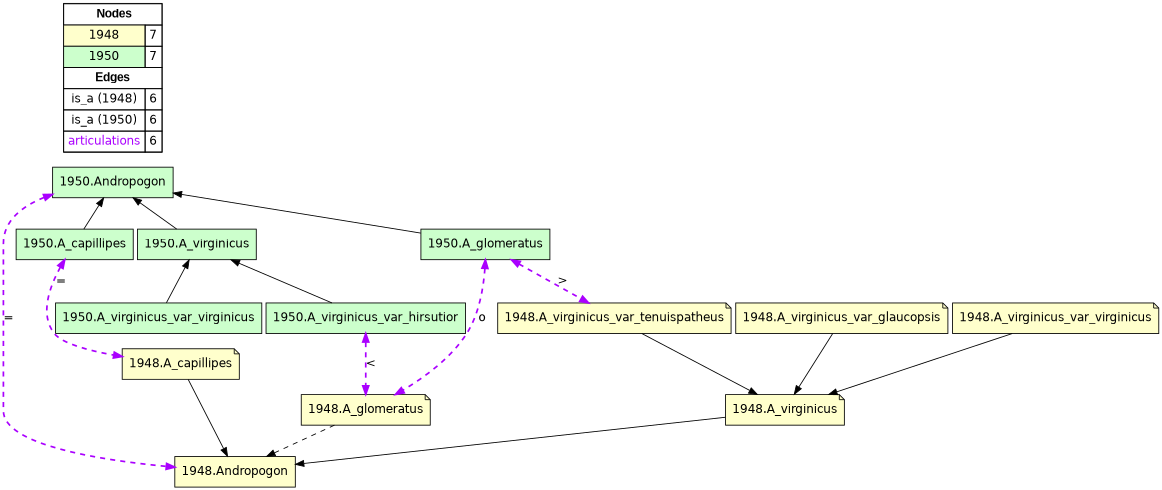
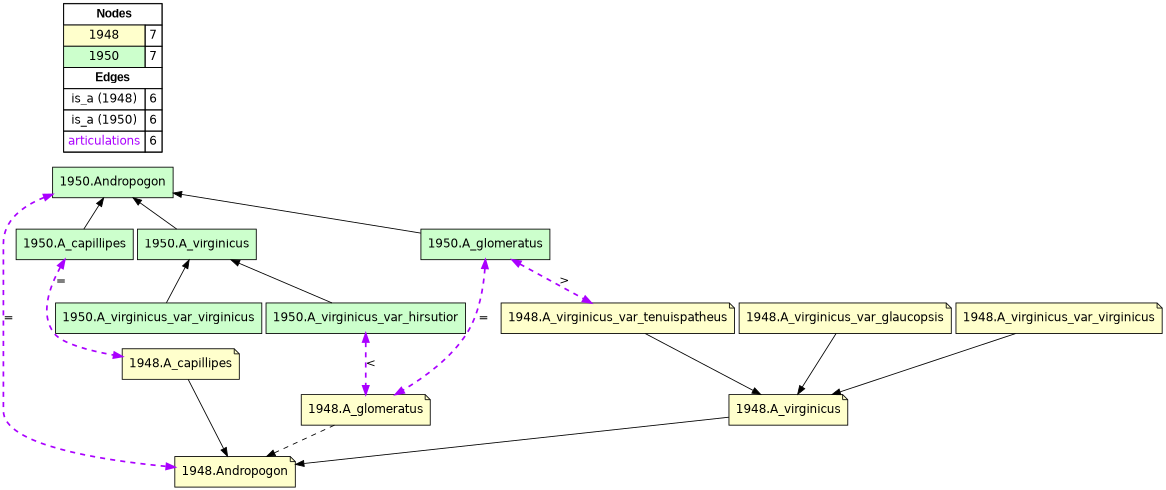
(482, 318) -> (484, 318)
(235, 472) -> (235, 472)
